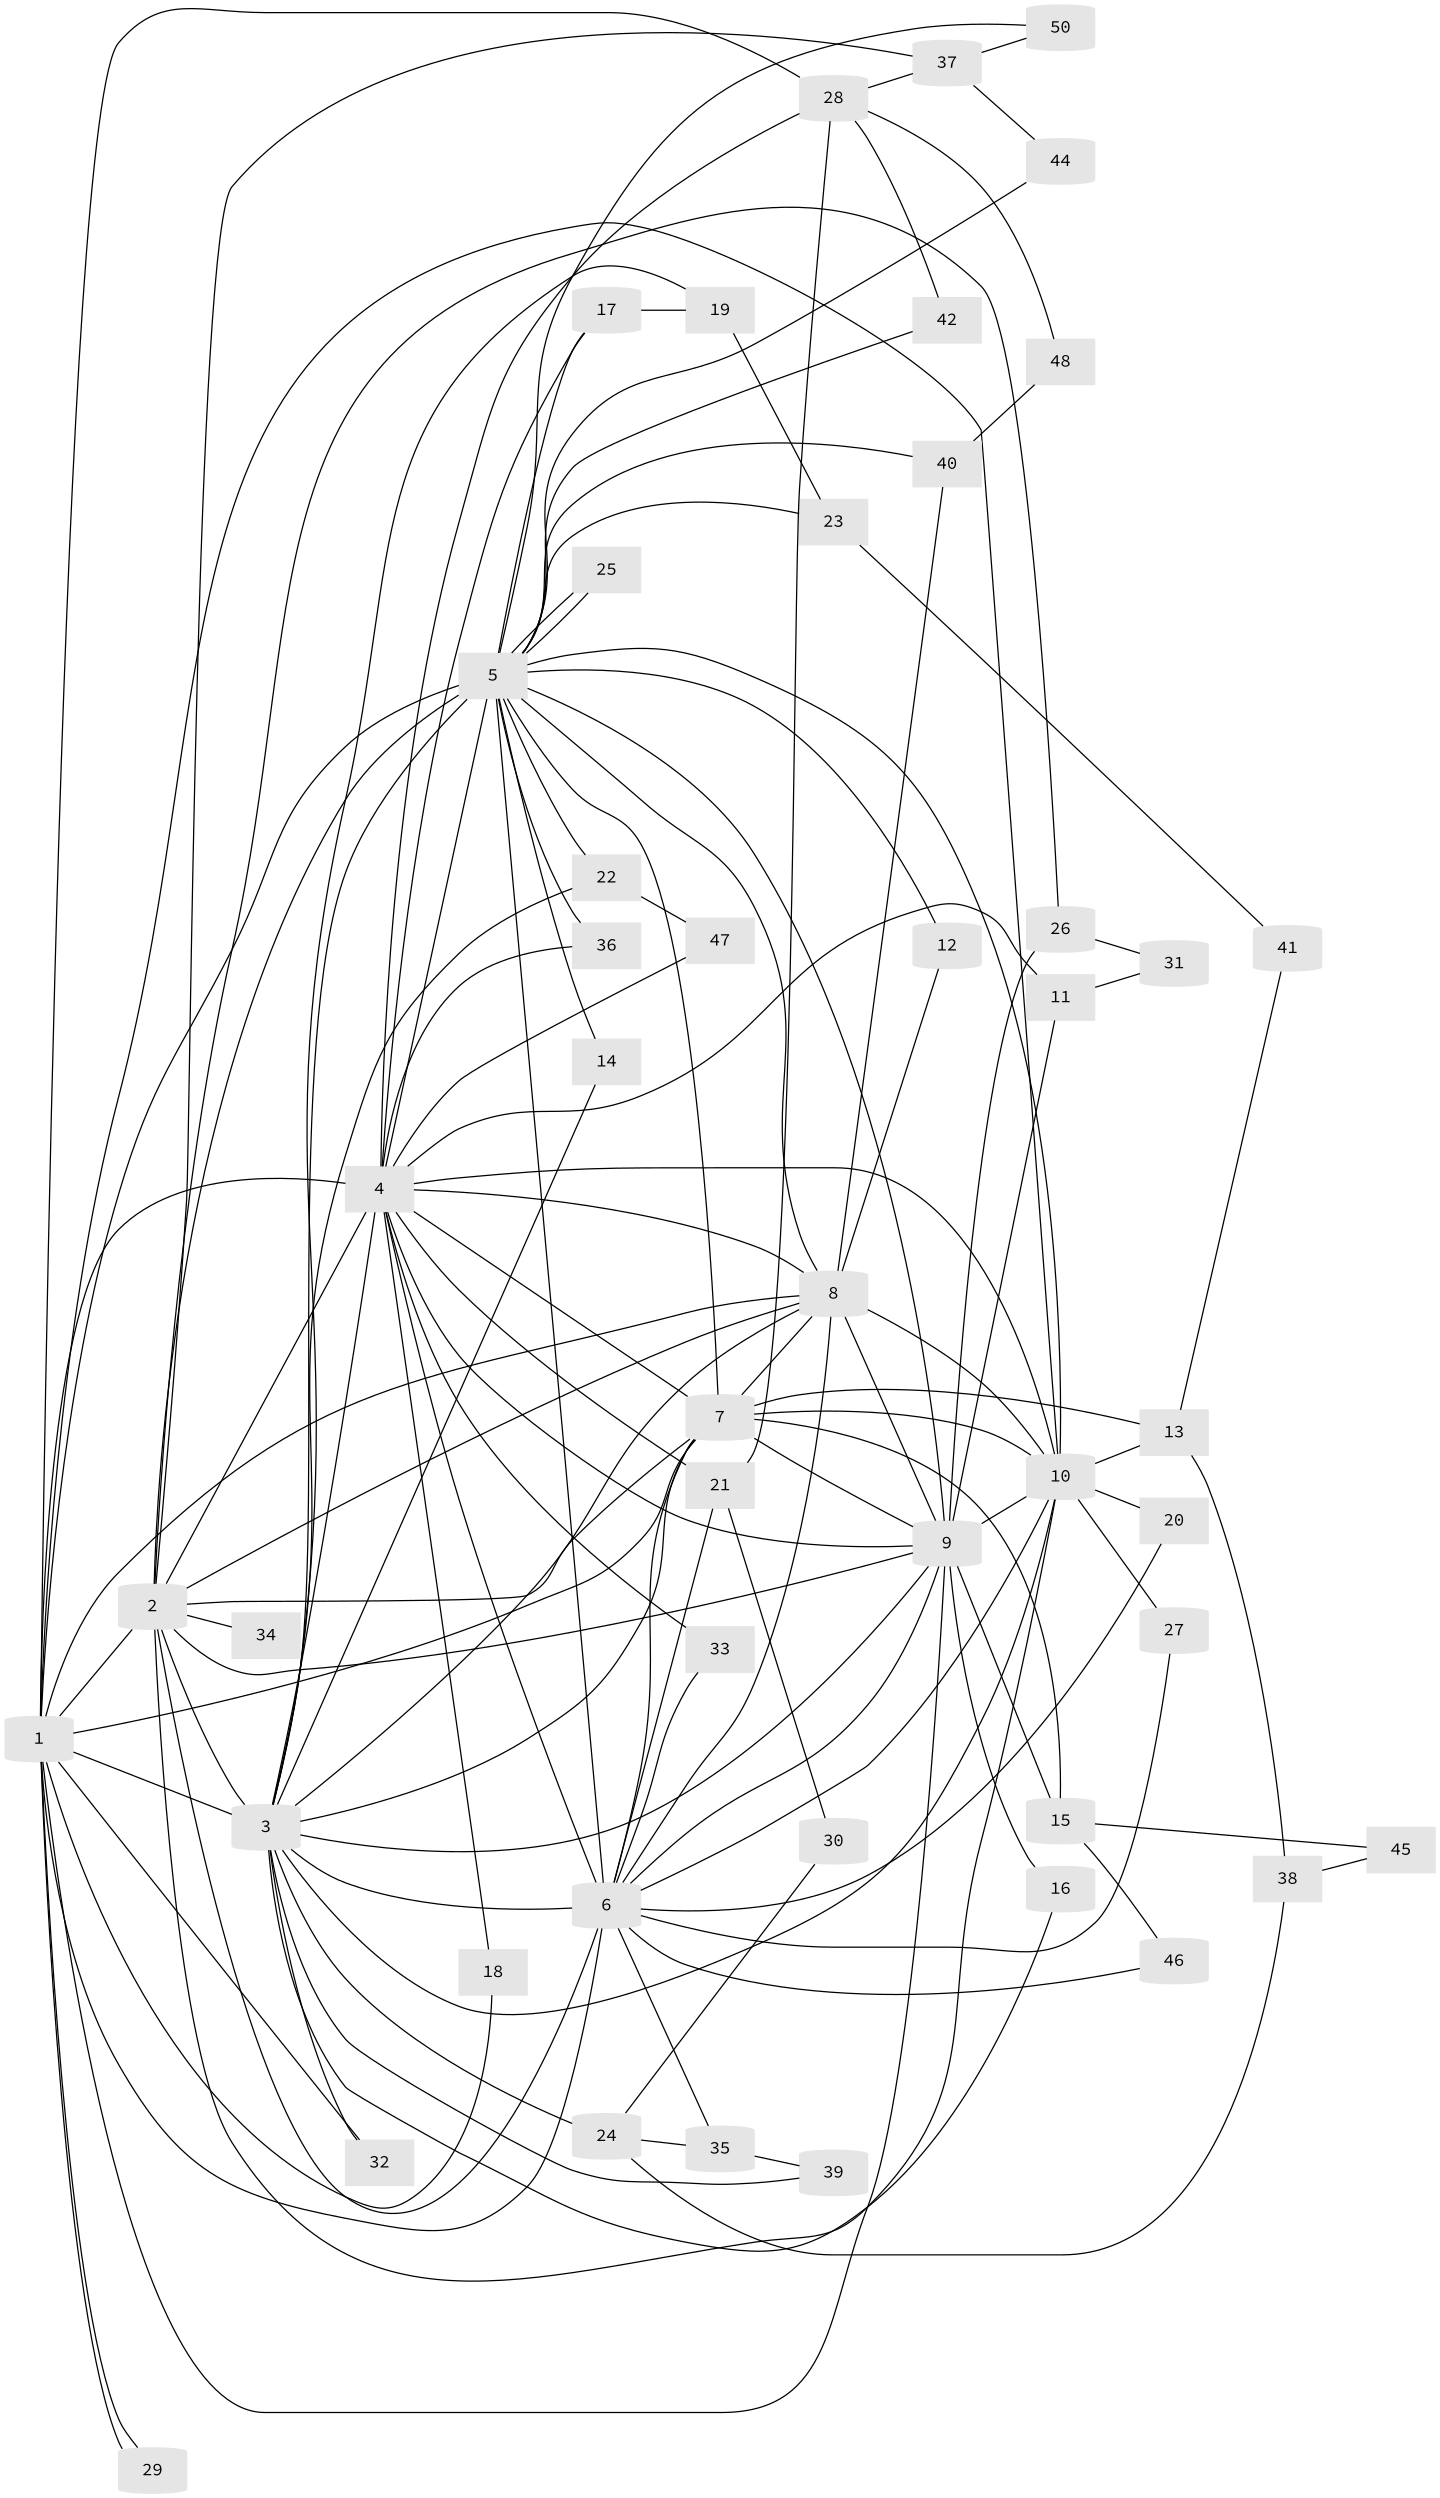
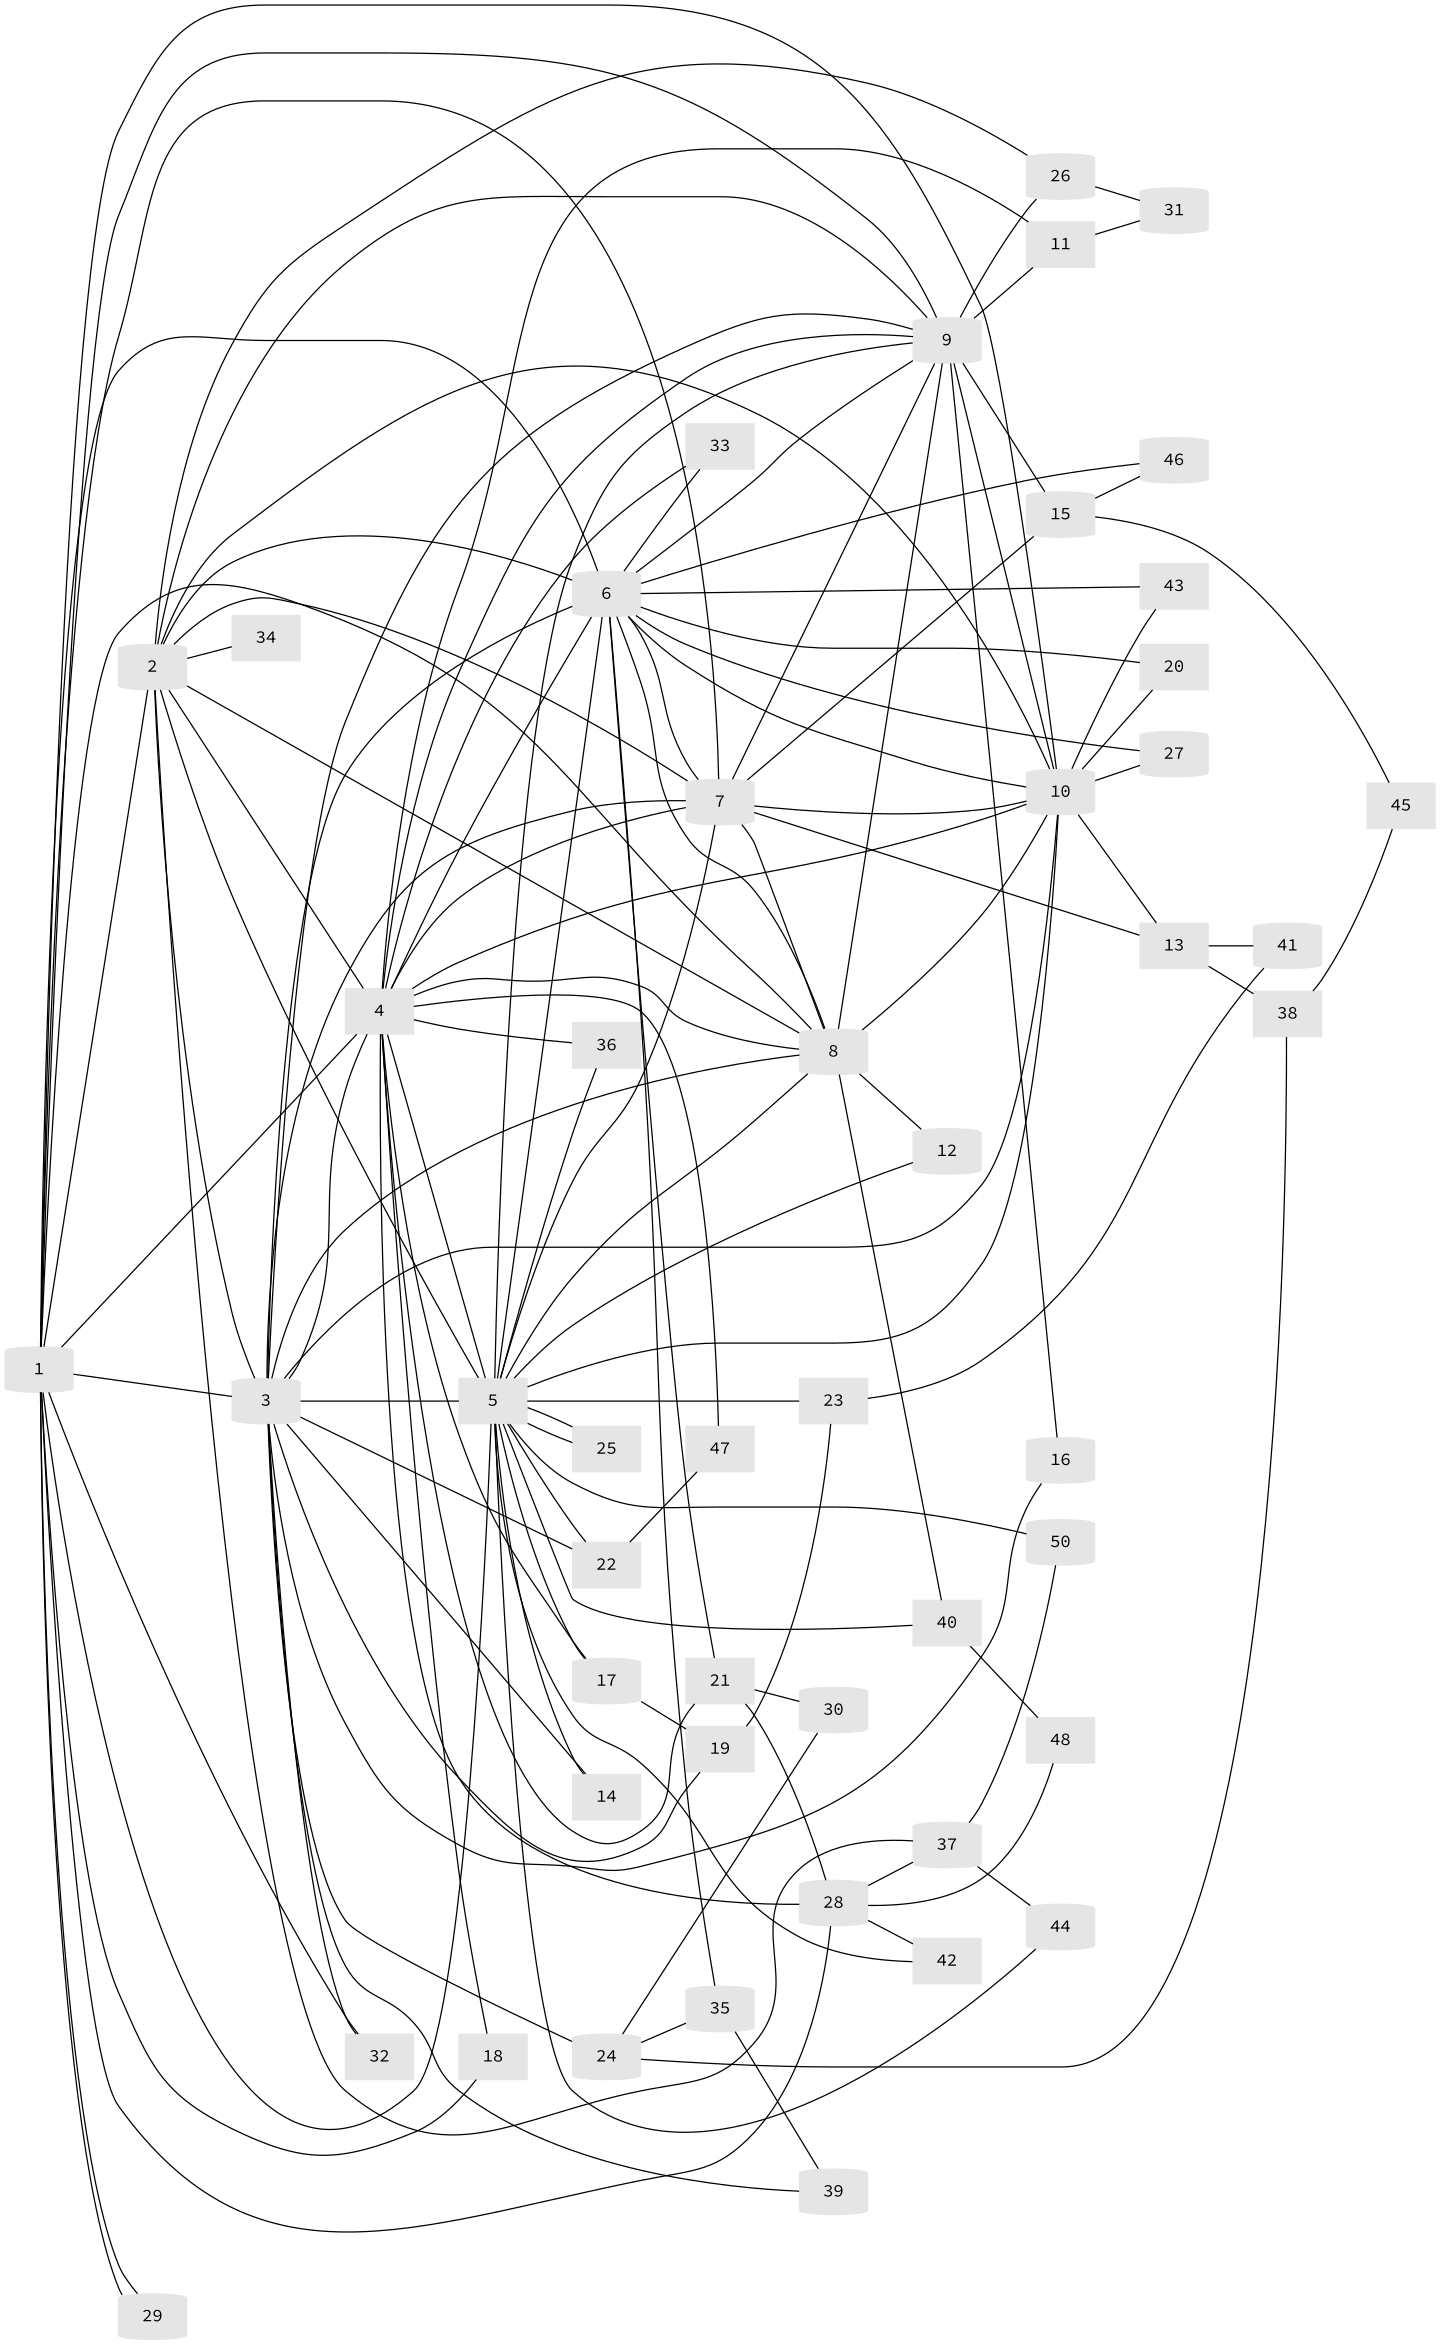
none -> (1174, 586)
